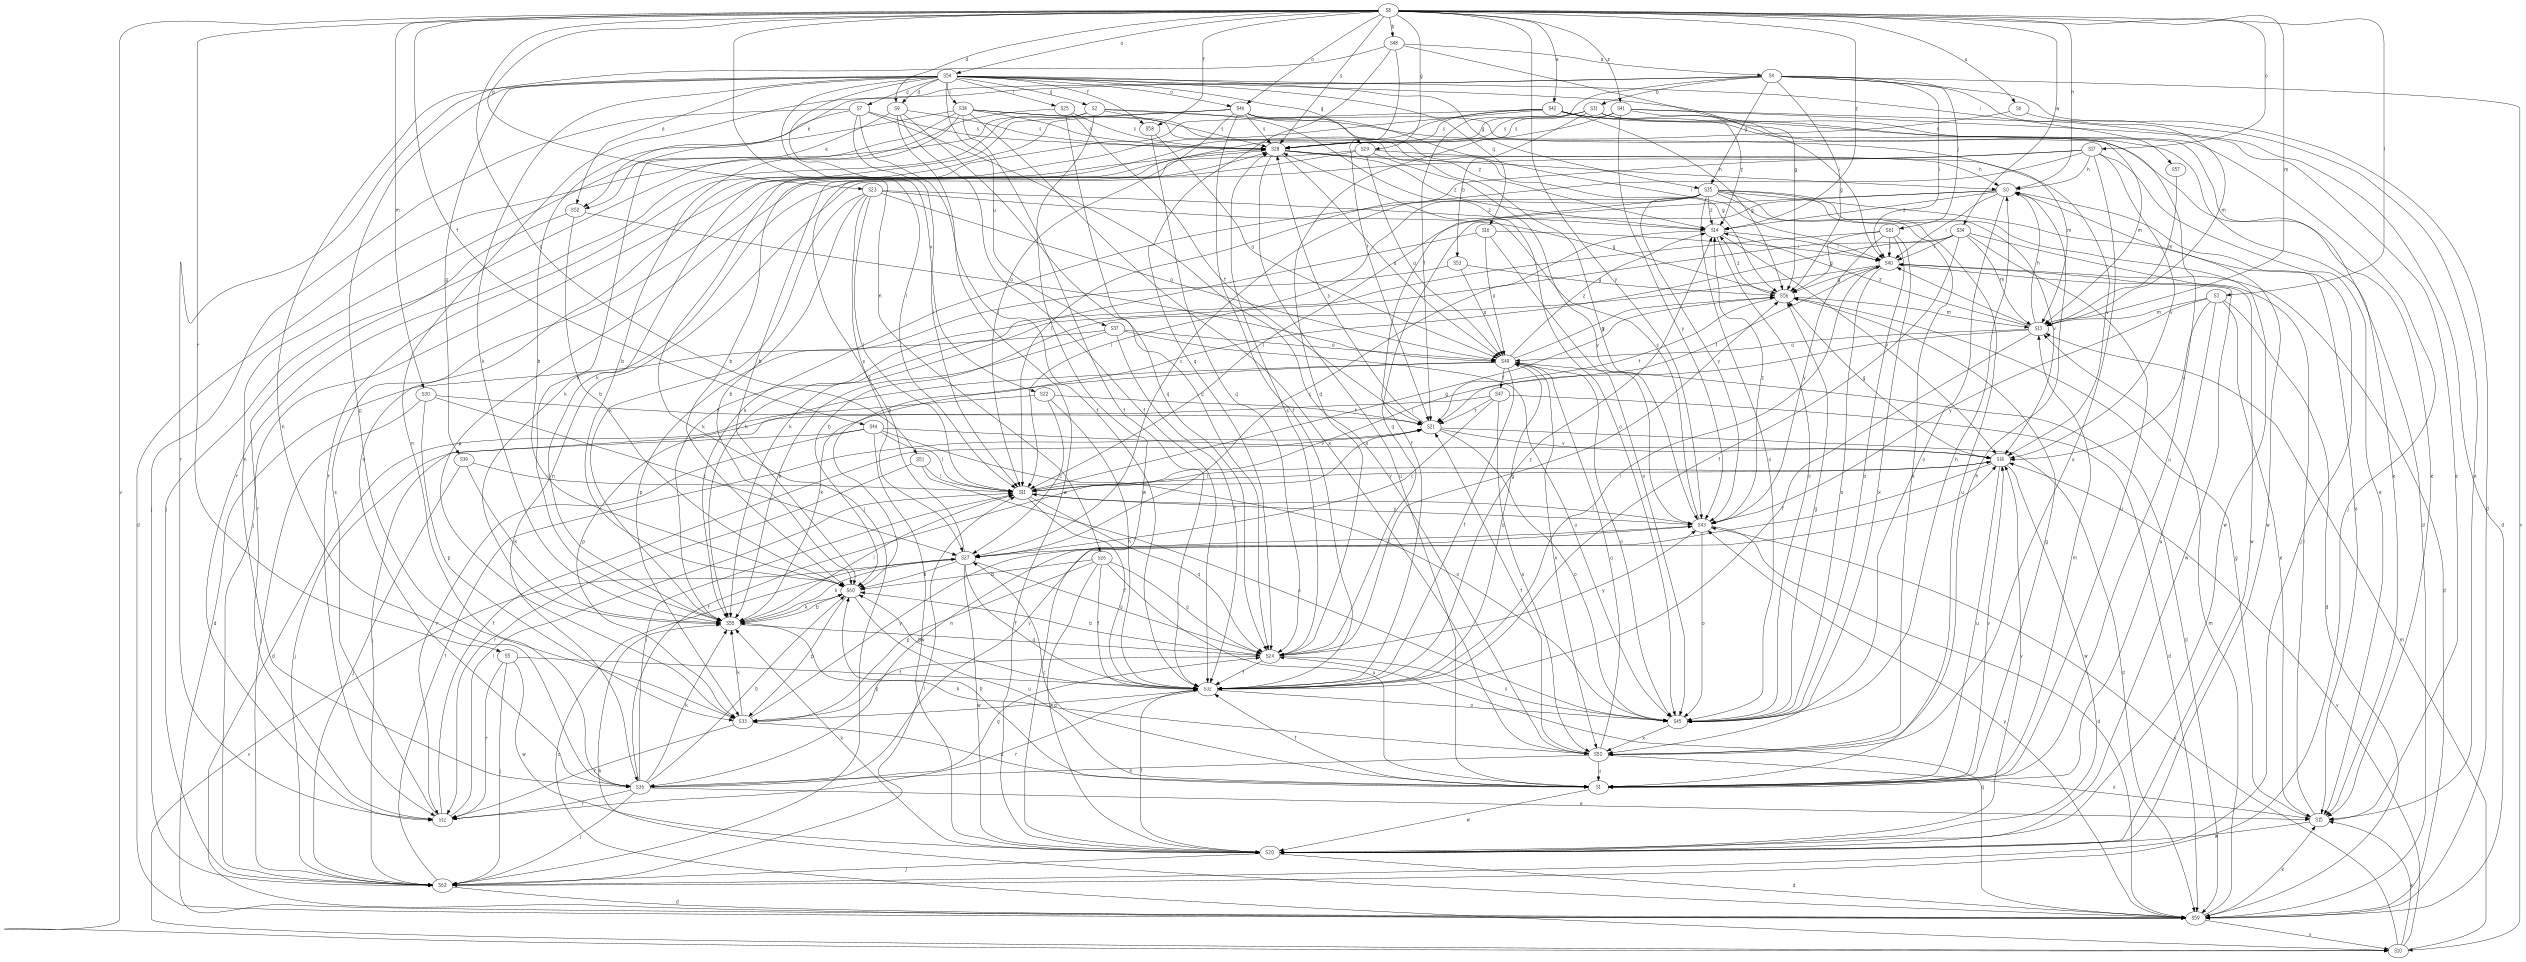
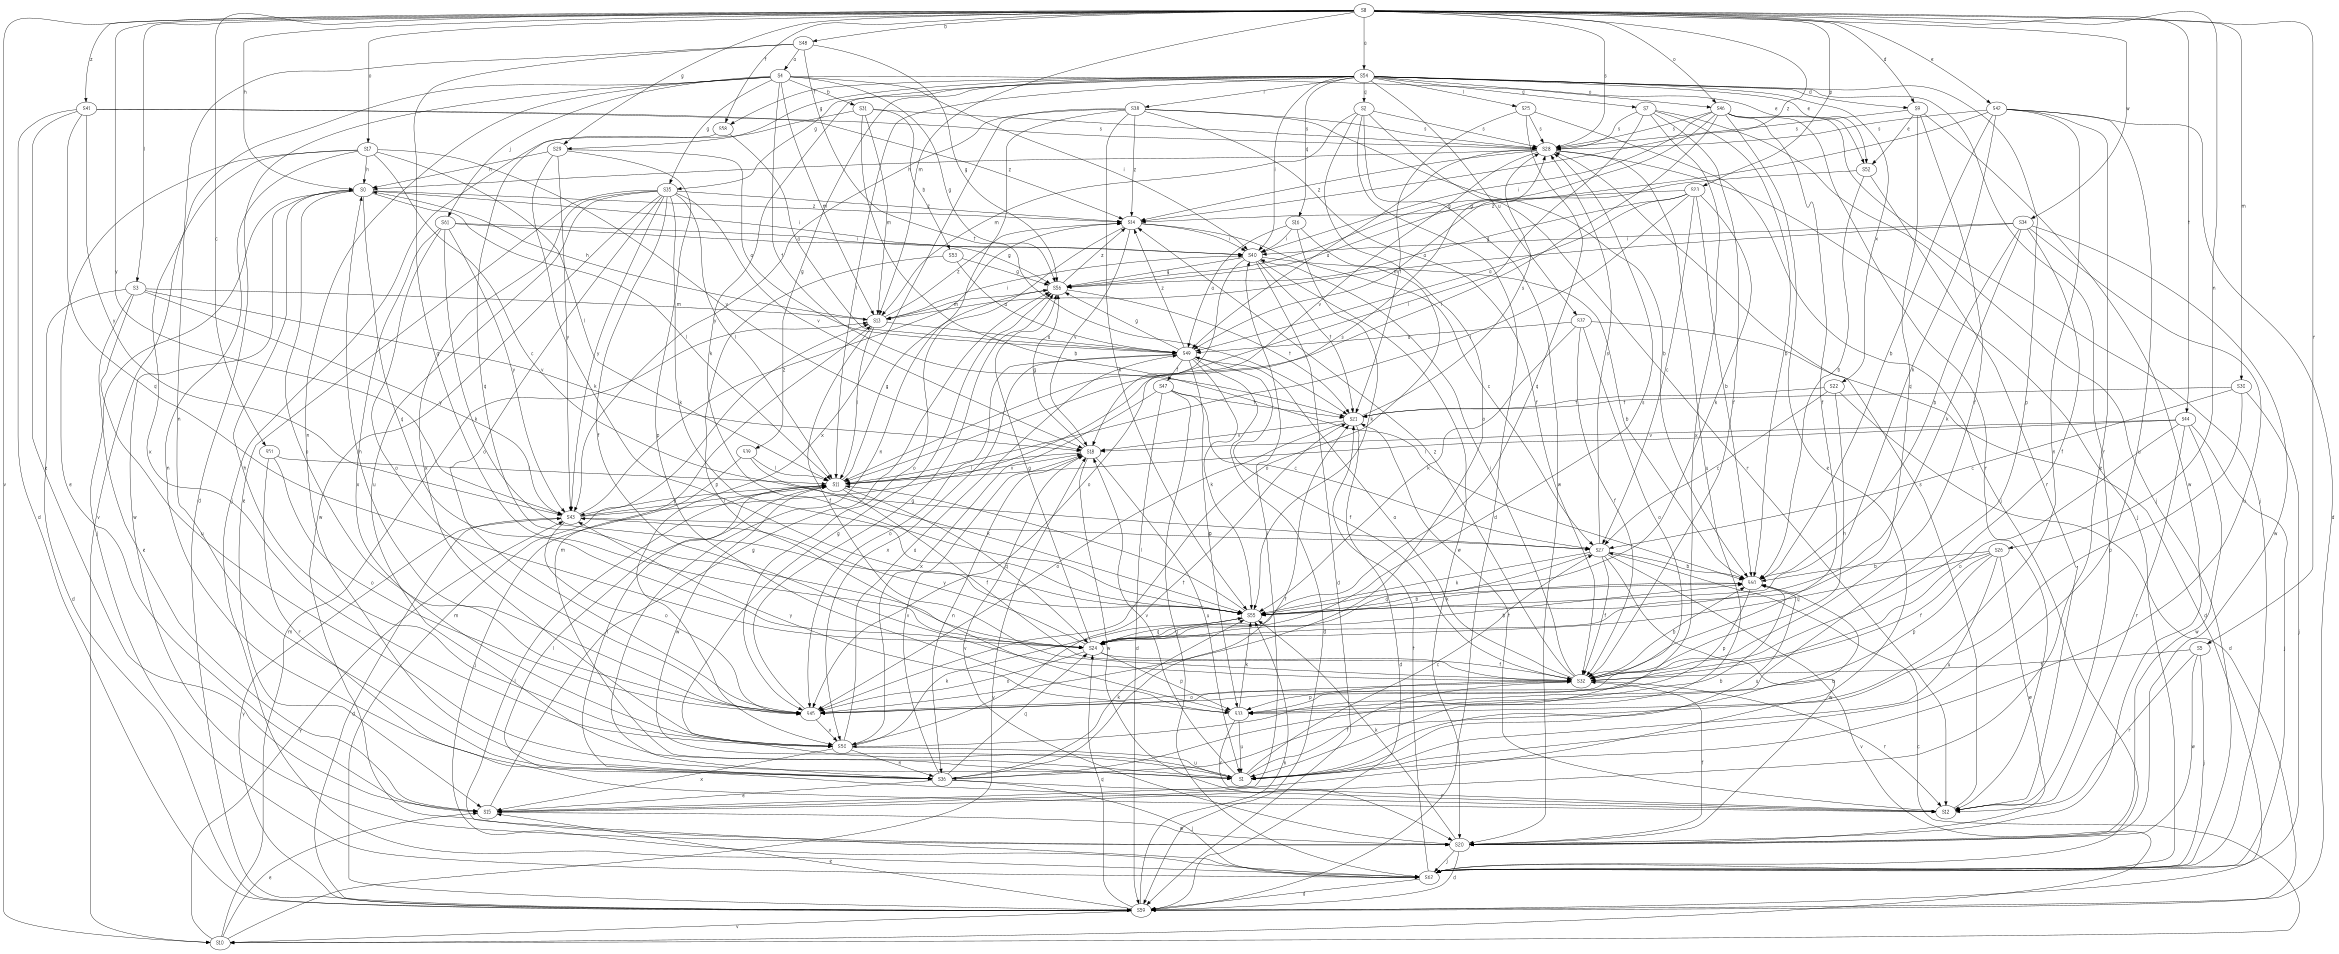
(2019, 109) -> none
(2176, 170) -> none
(1436, 820) -> (787, 754)
